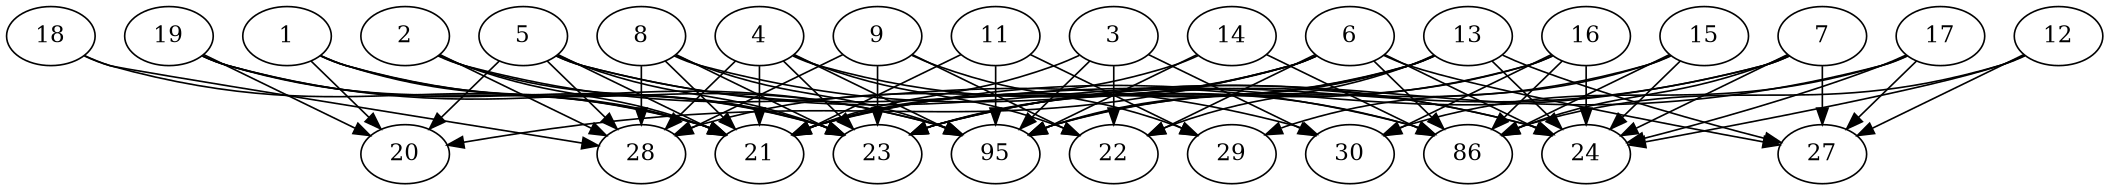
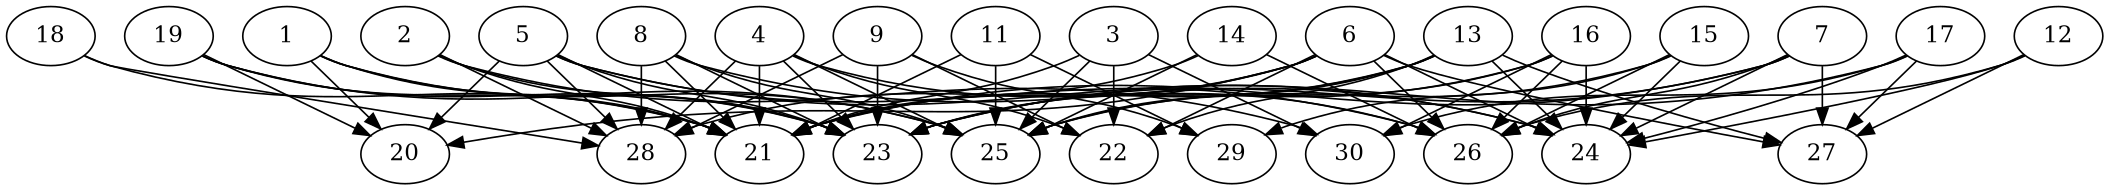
(996, 154) -> (996, 154)
(1468, 154) -> (1468, 154)
